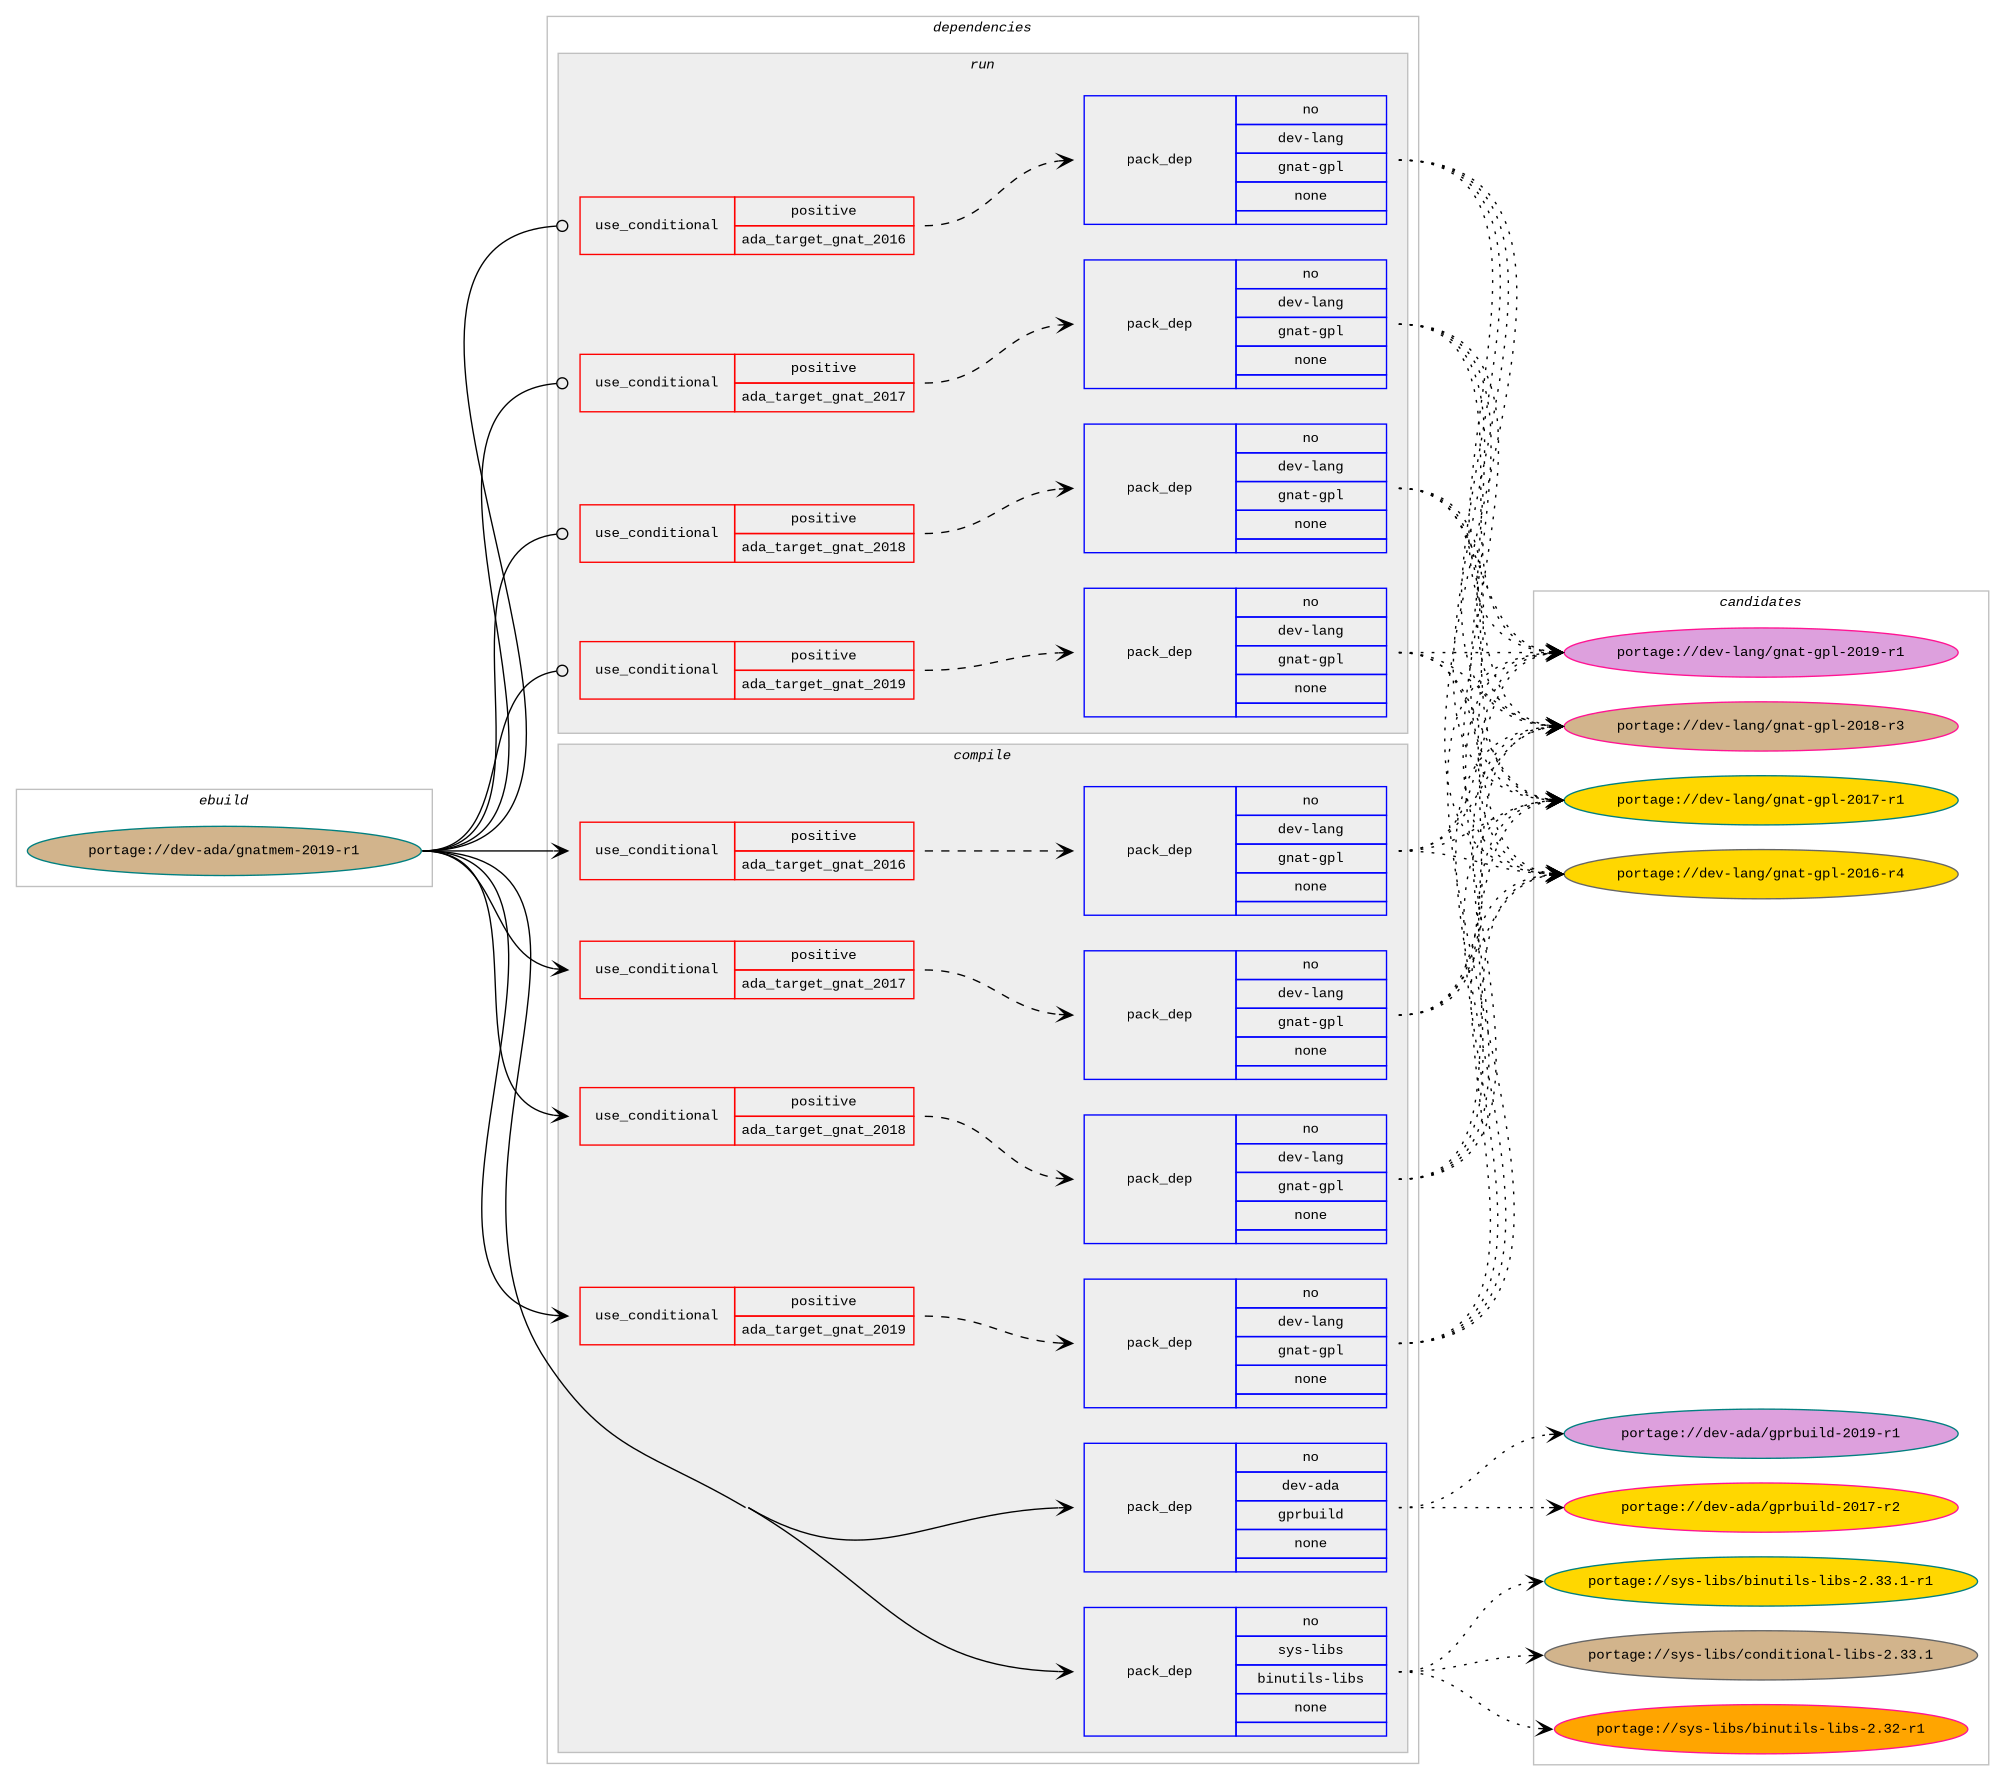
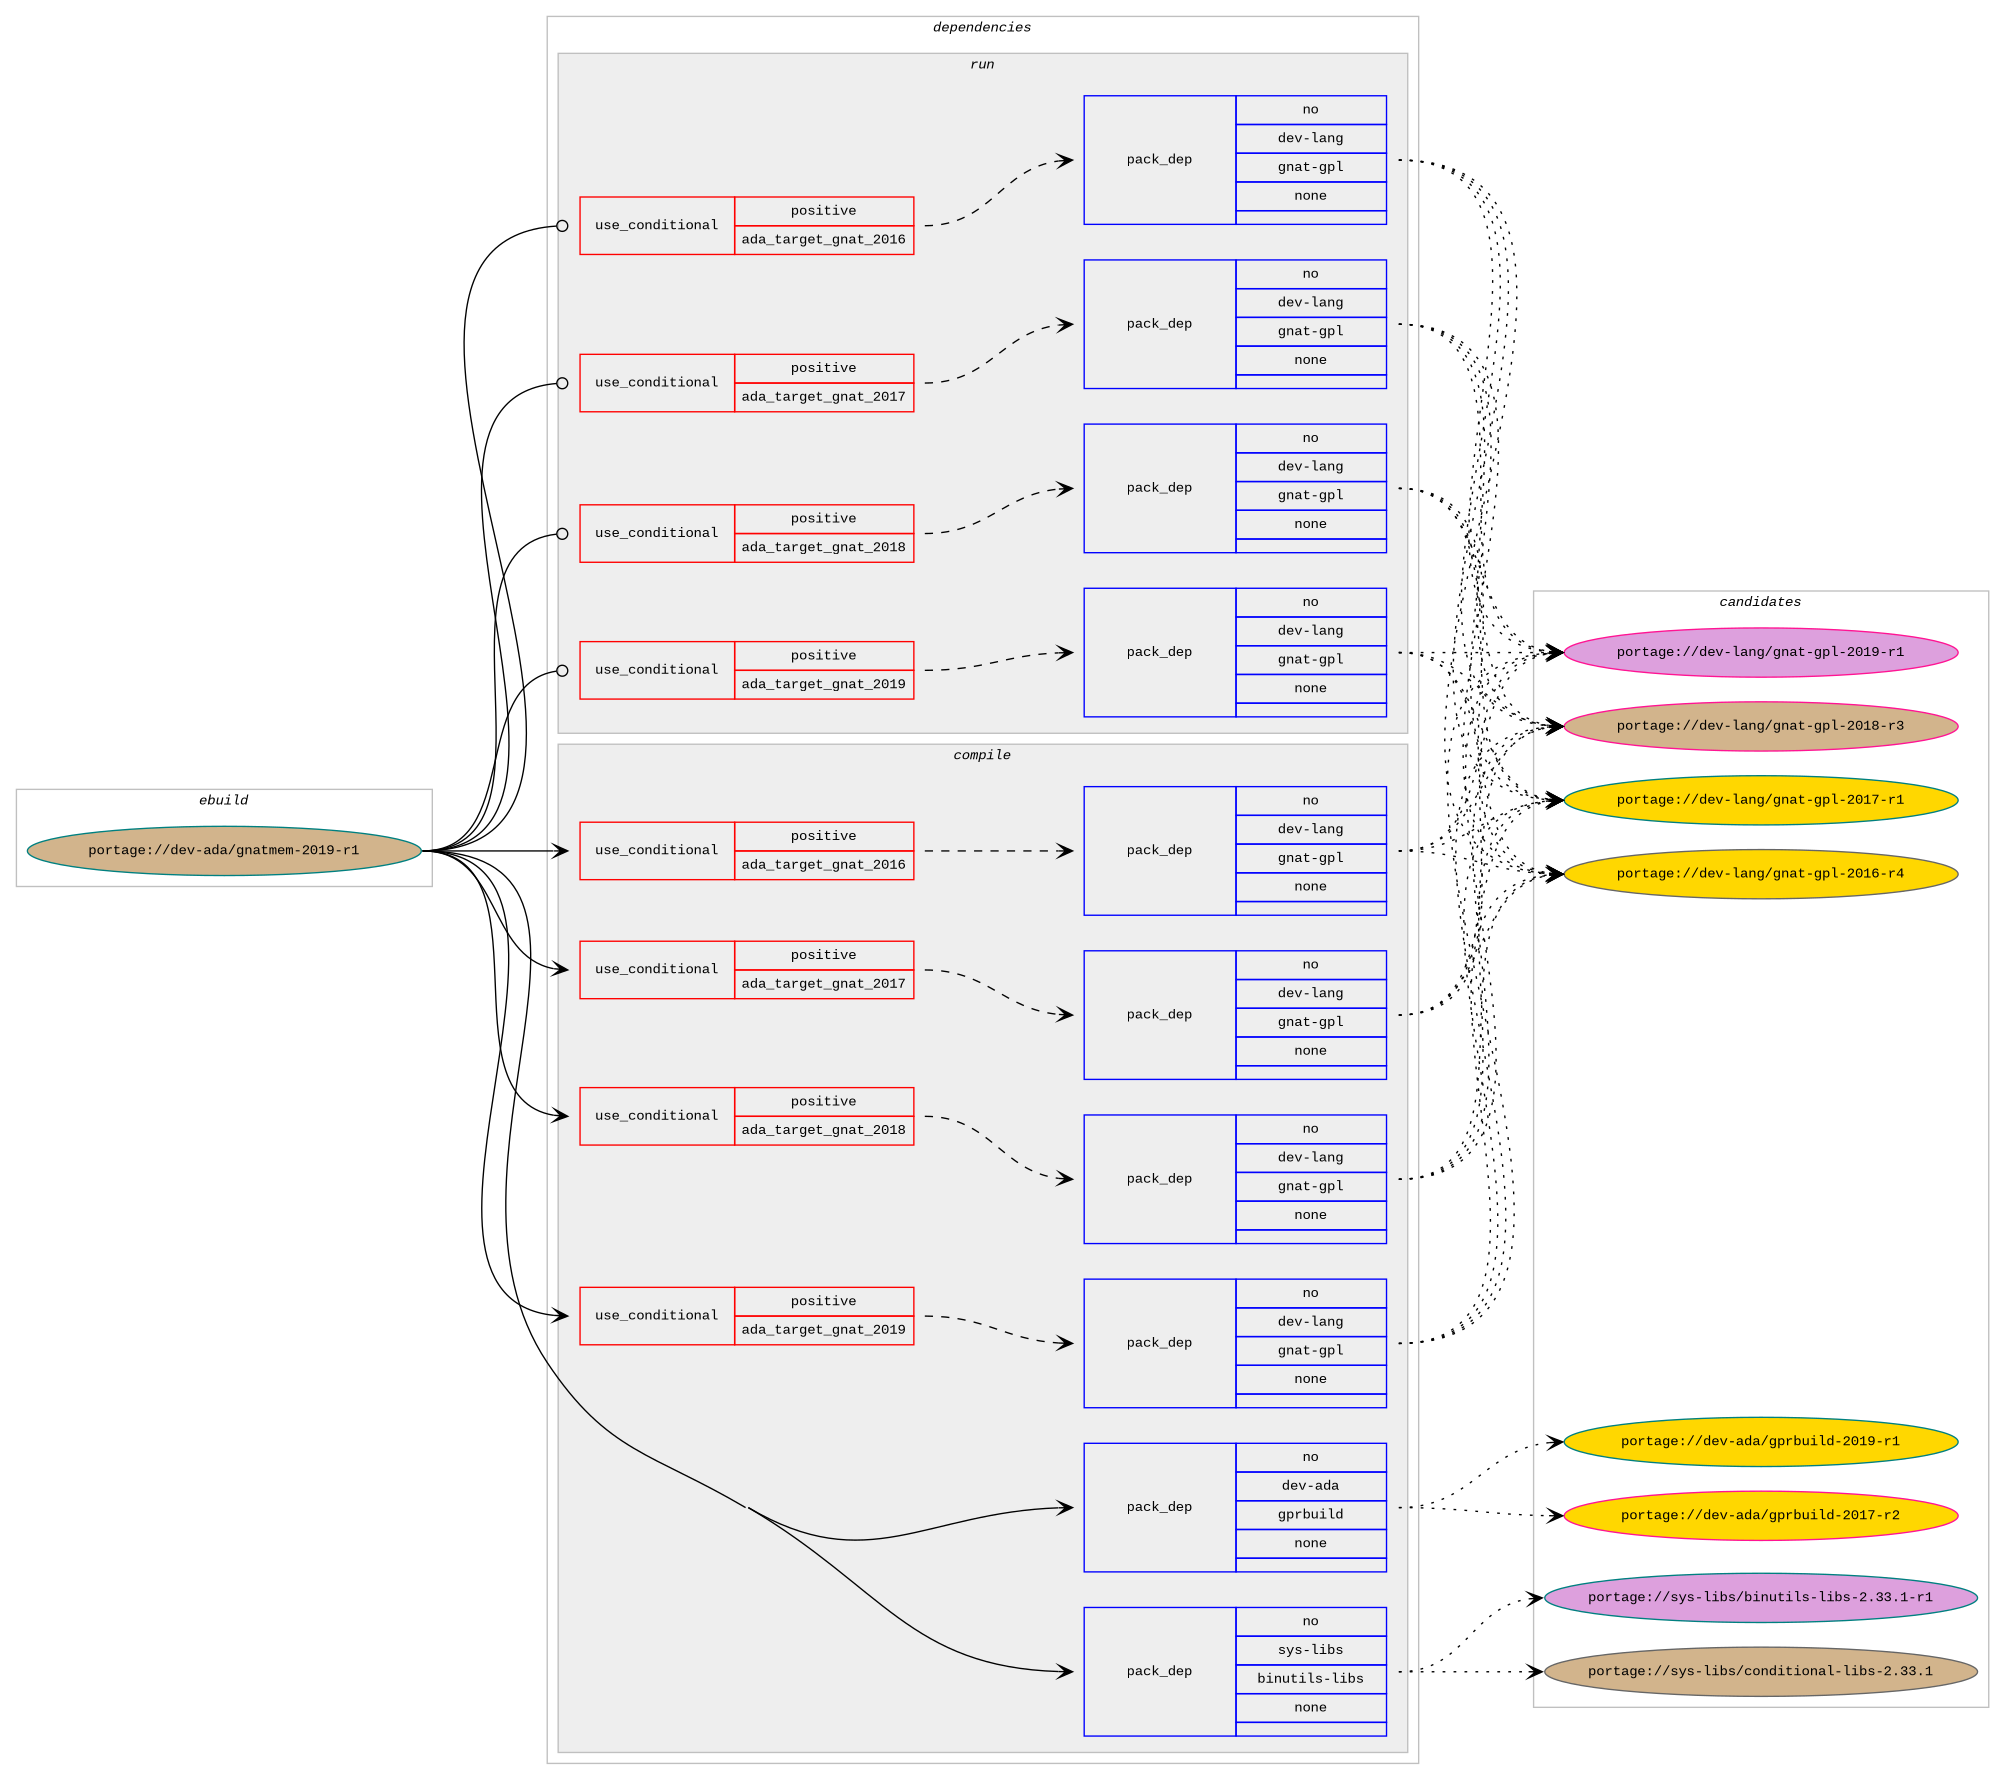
(1761, 1434) -> (1761, 1442)
(1761, 1581) -> (1761, 1598)
(1761, 1729) -> none
